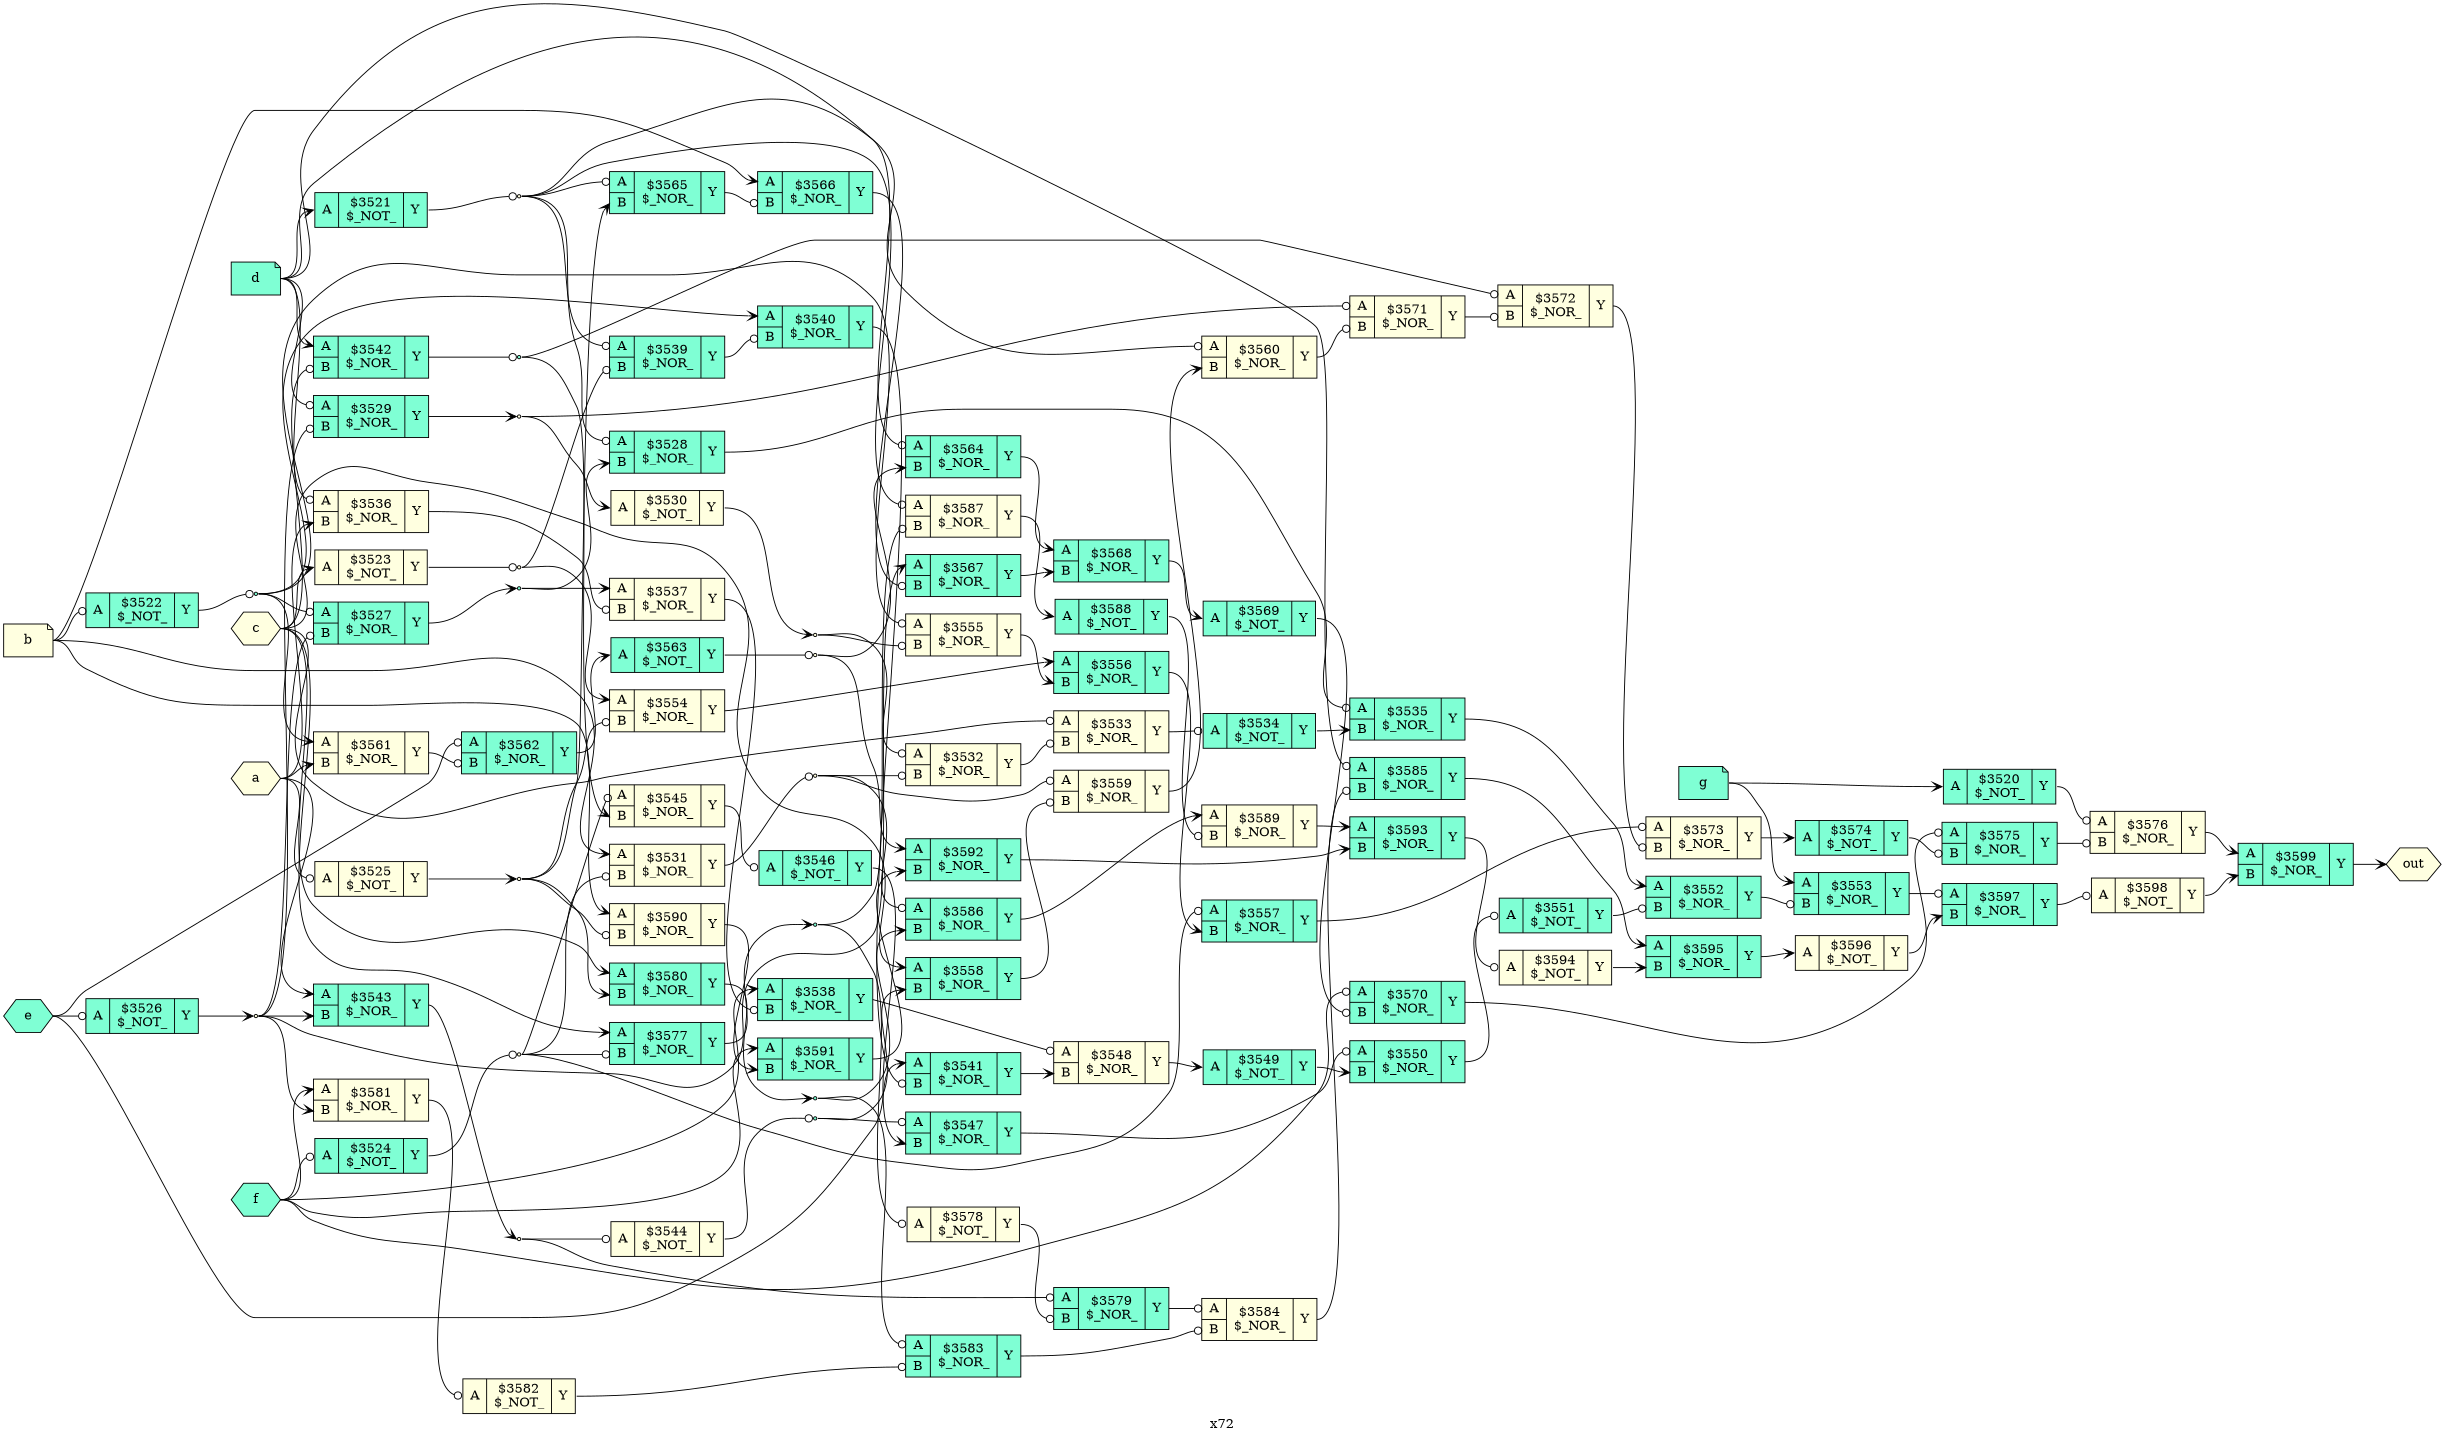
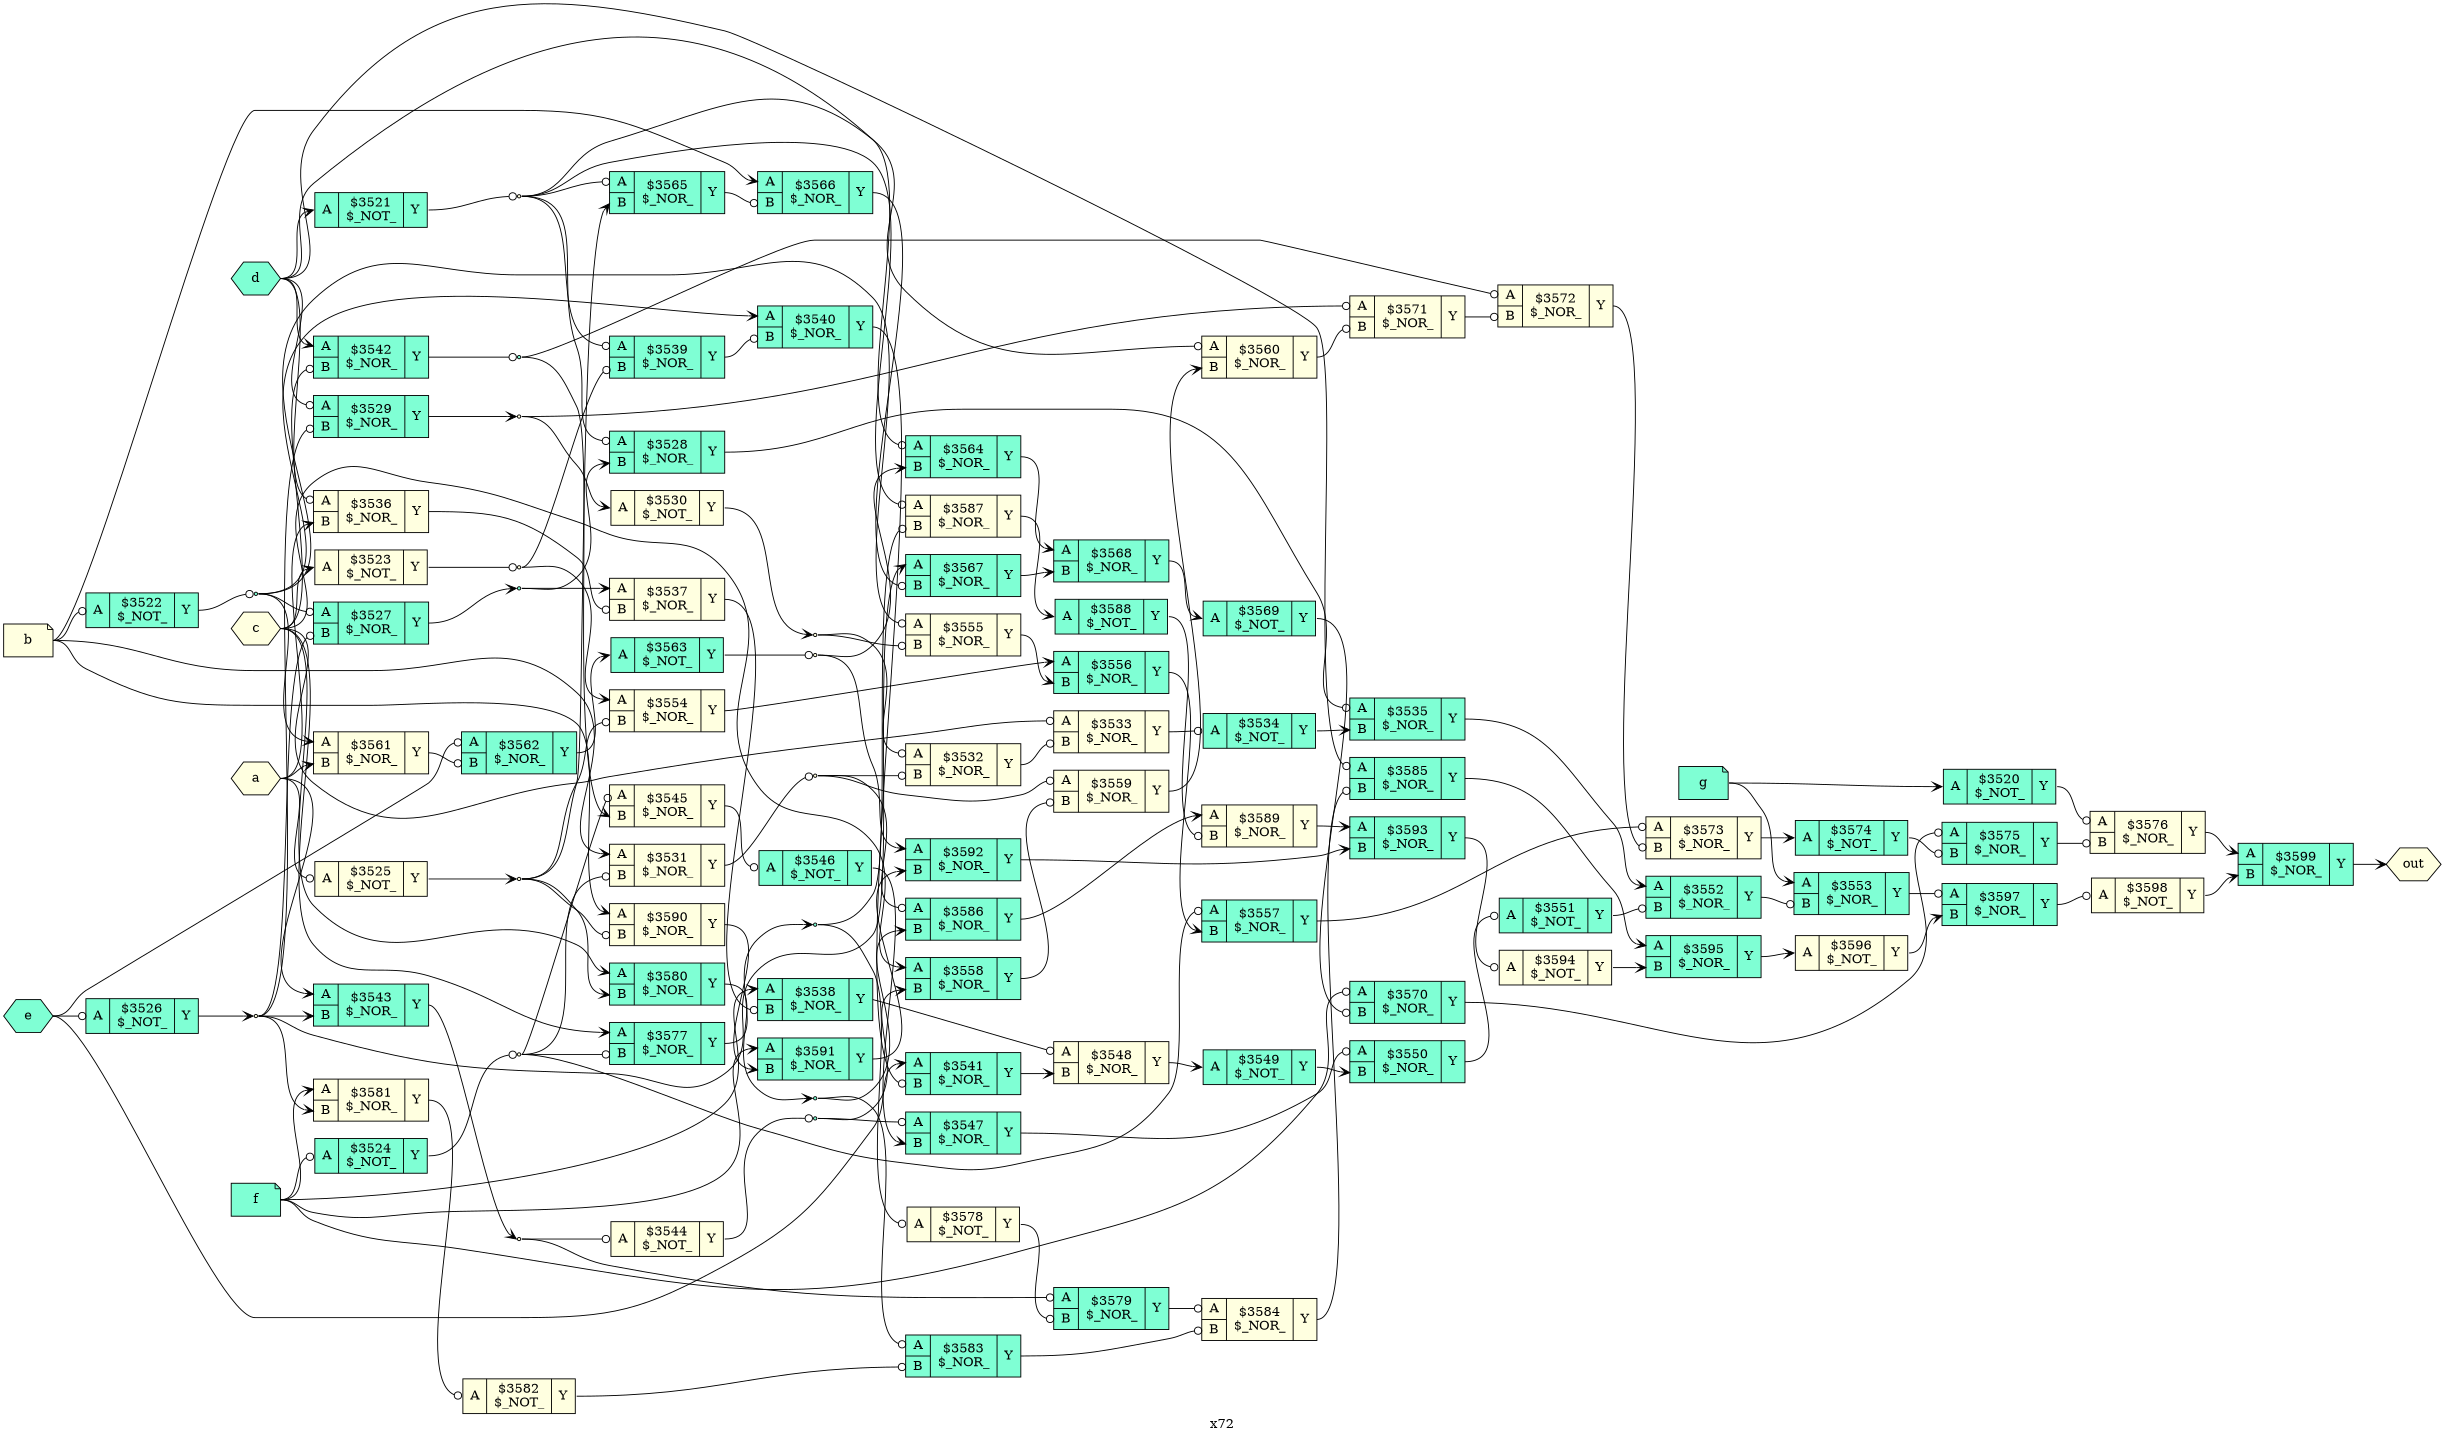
(256, 279) -> (256, 279)
(256, 1200) -> (256, 1200)
